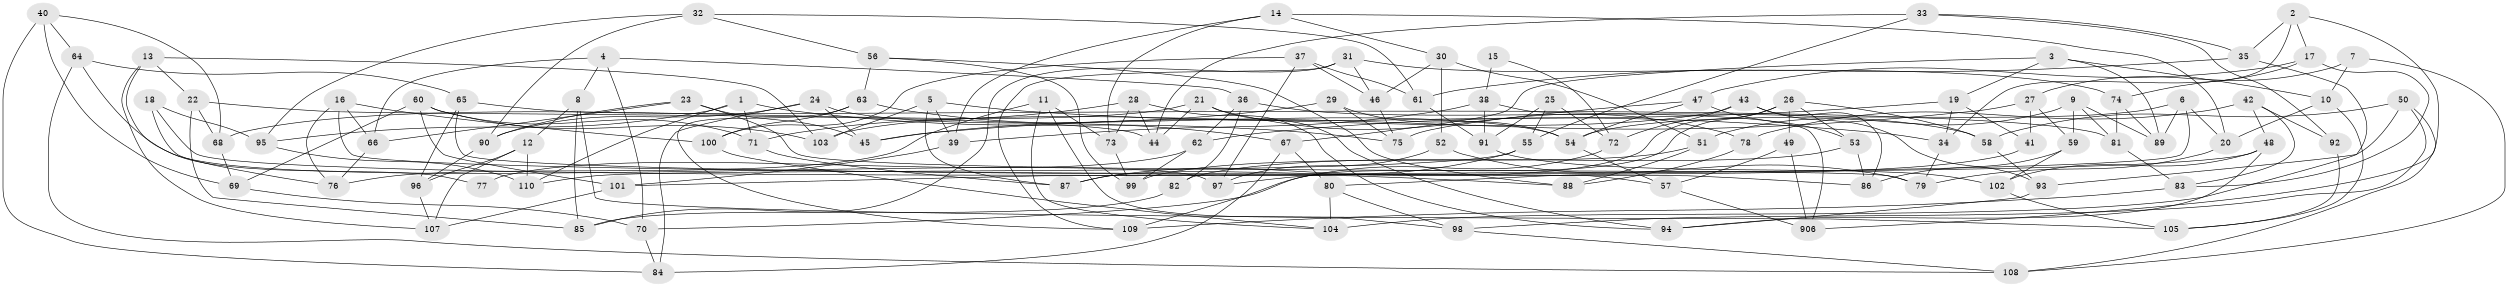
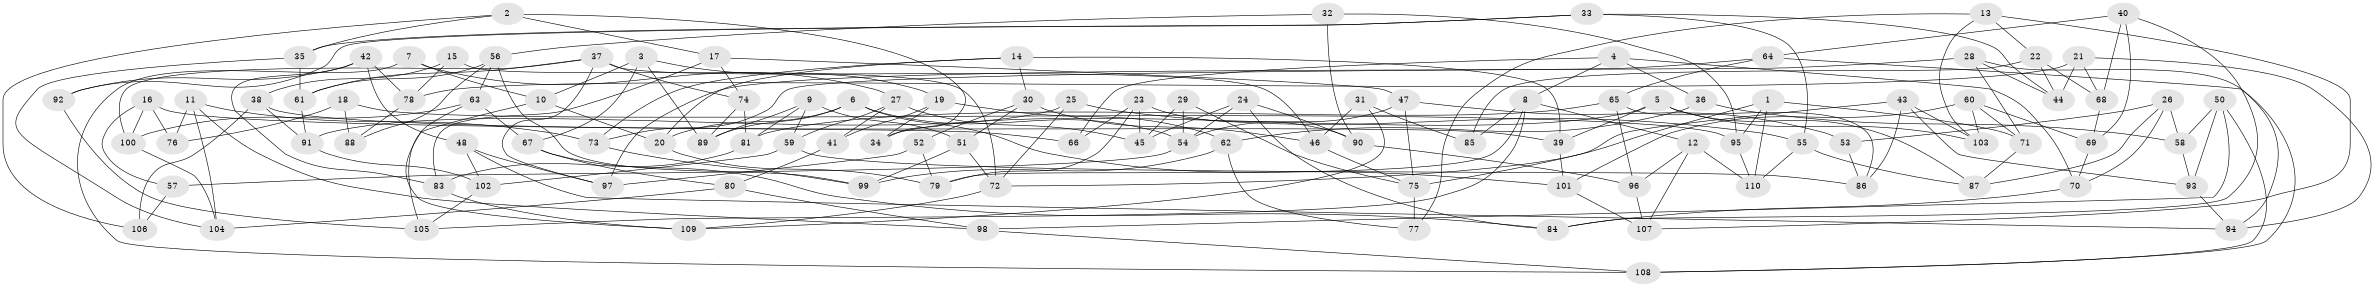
(1074, 20) -> (402, 78)
(1605, 71) -> (699, 90)
none -> (428, 81)
(1789, 143) -> none
(355, 163) -> none
(1648, 164) -> (977, 163)
(1933, 165) -> (1248, 172)
(1175, 187) -> none
none -> (1414, 208)
(1808, 230) -> (140, 230)
